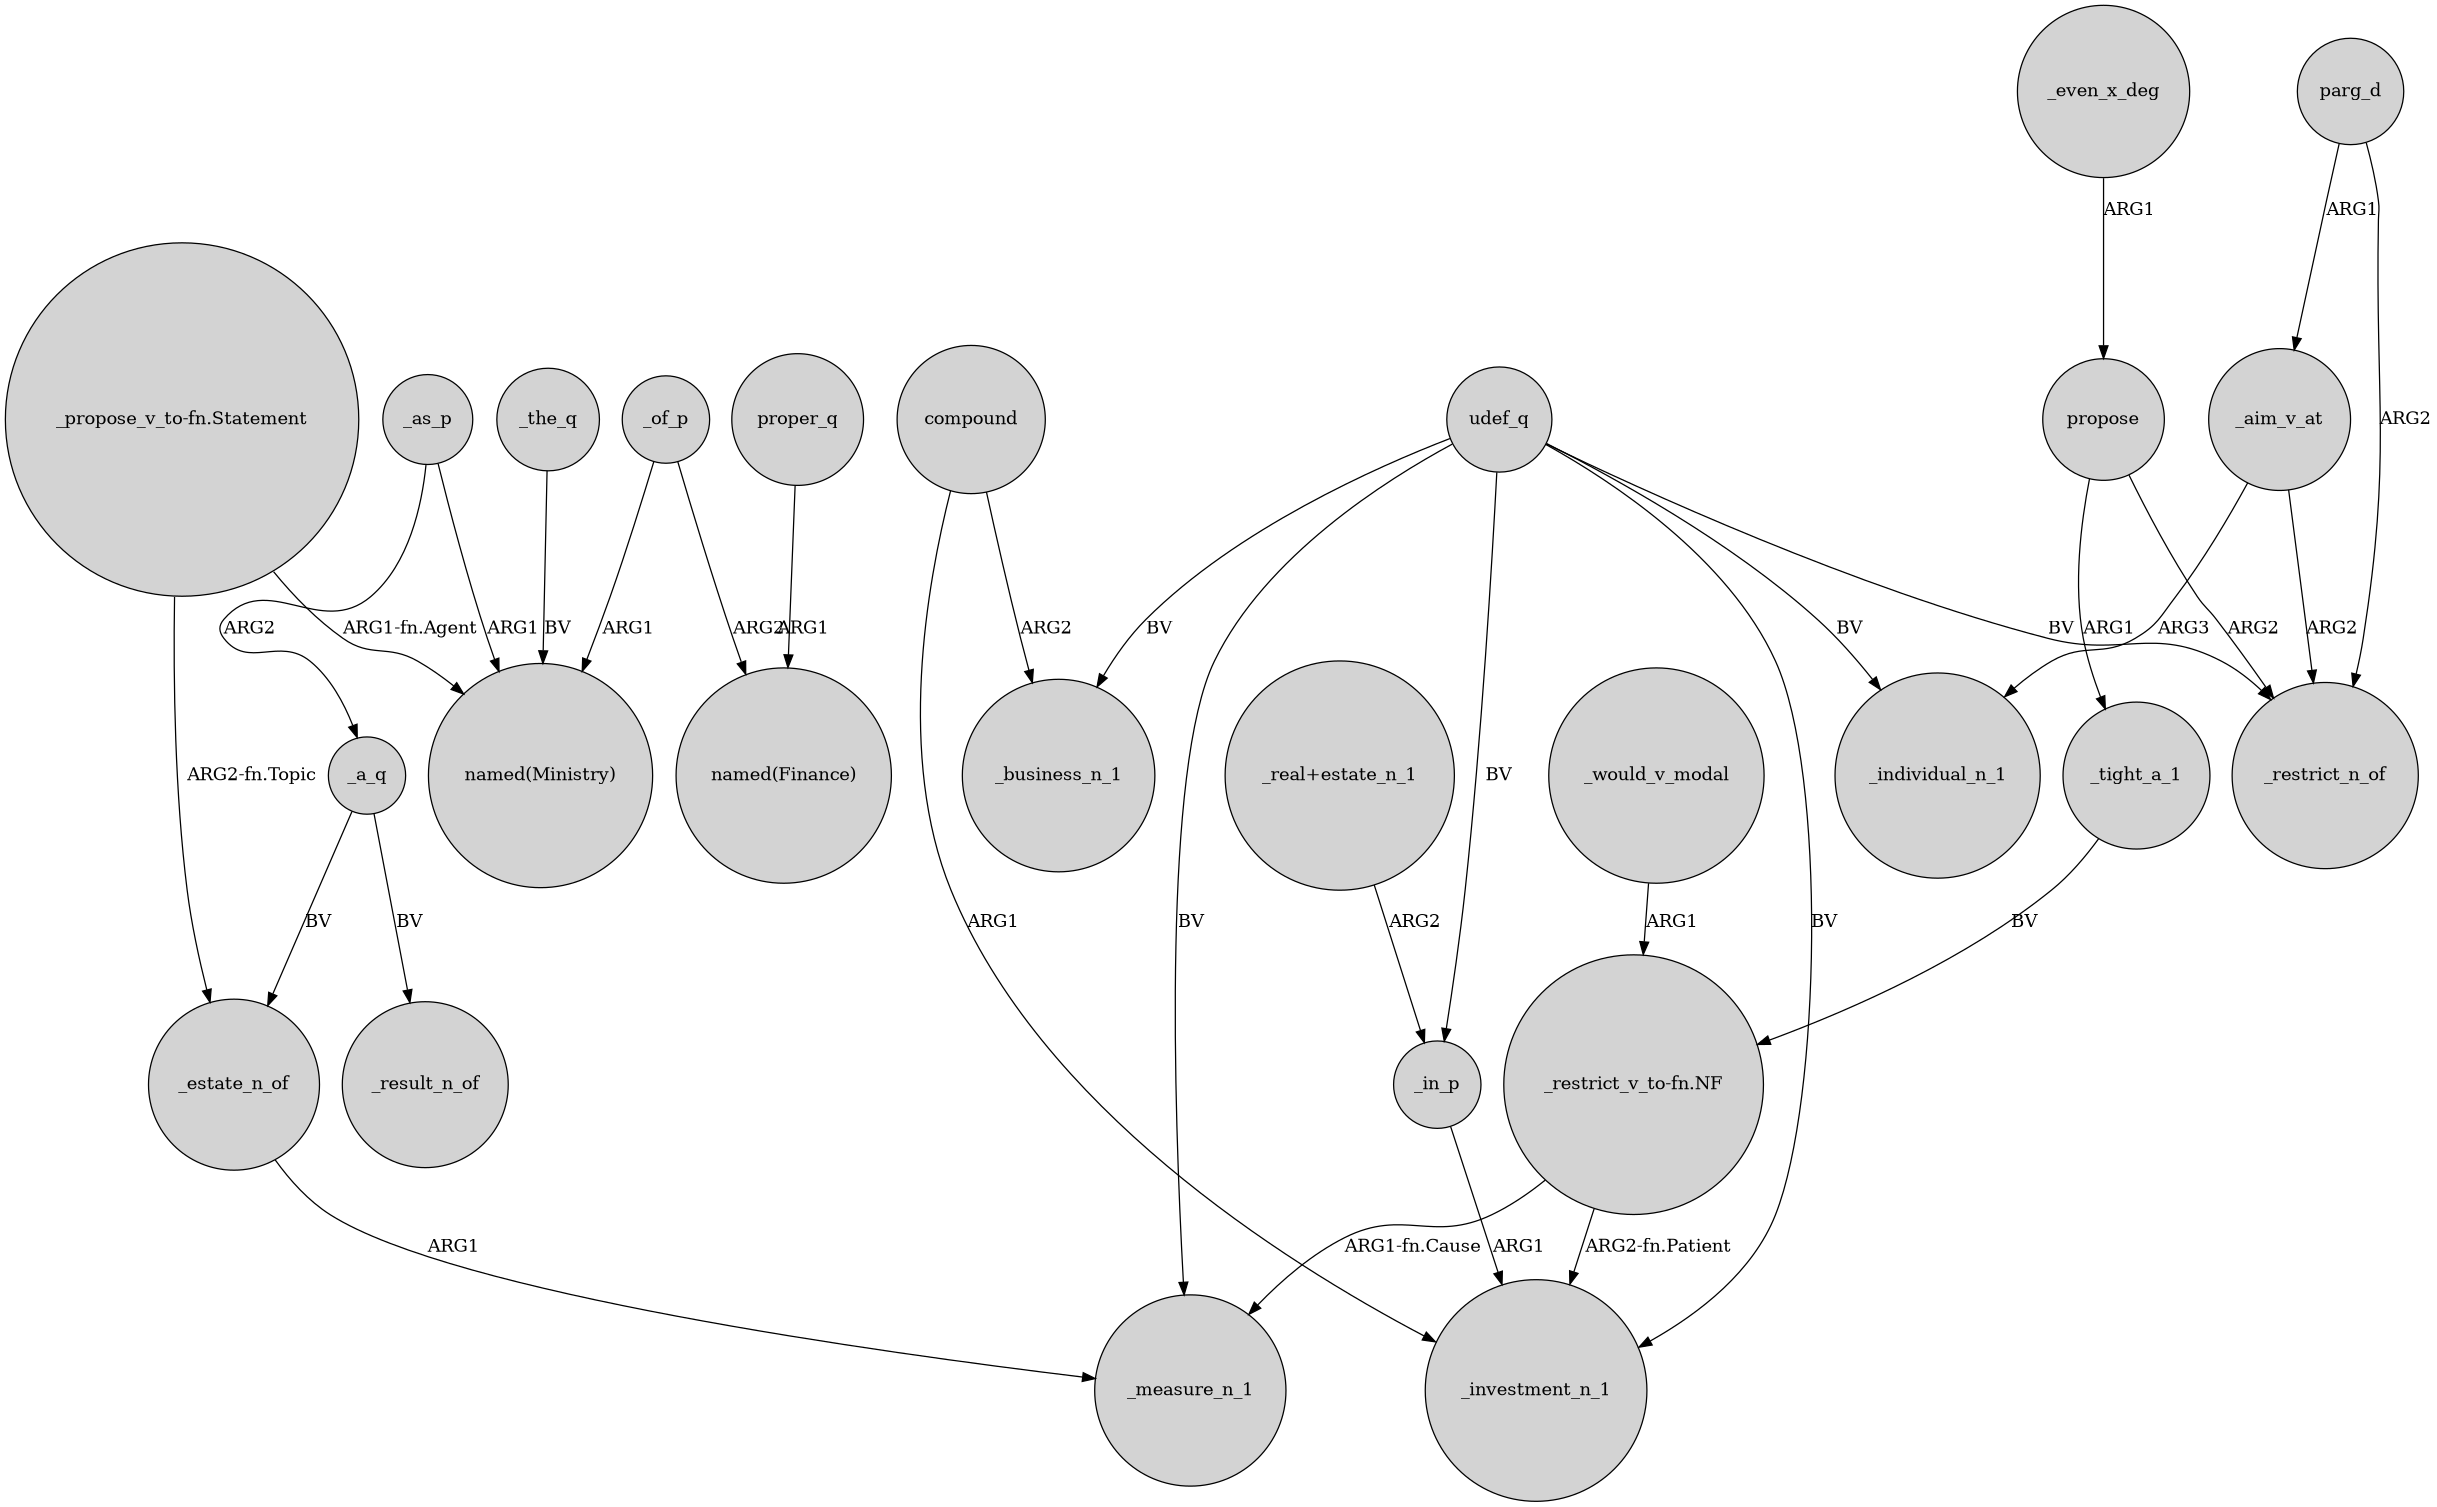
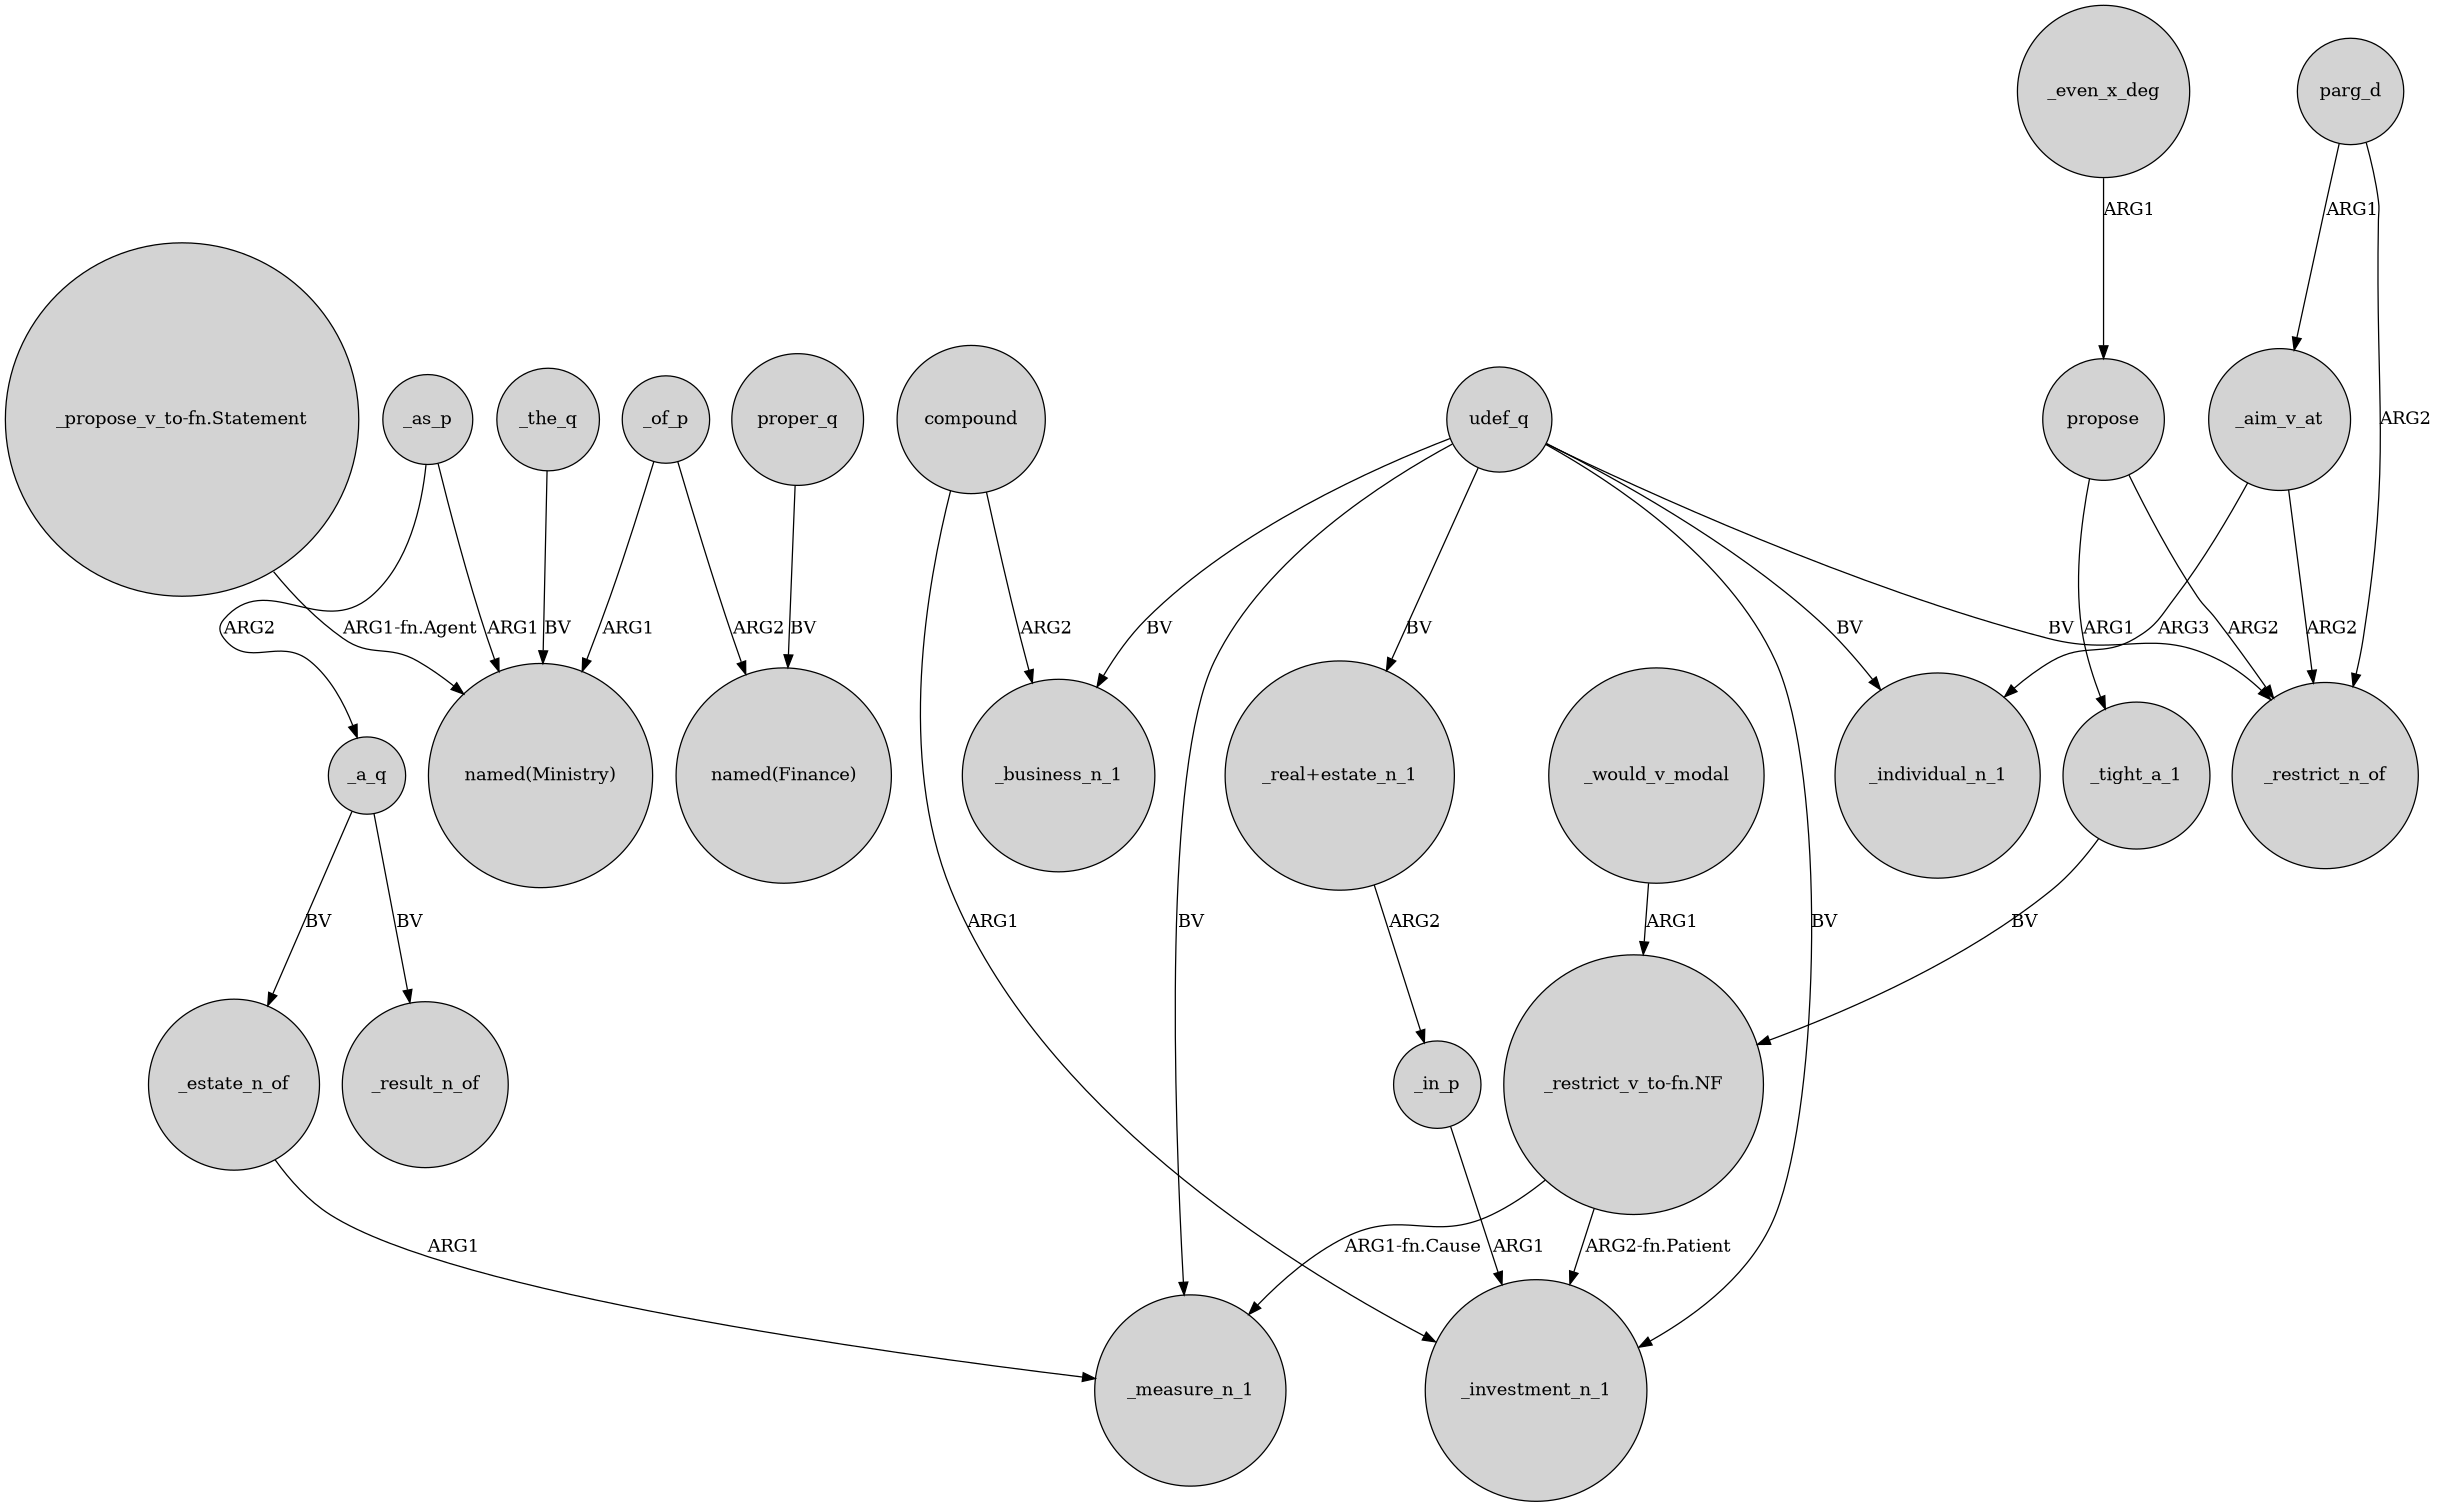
(803, 629) -> (803, 629)
(1478, 751) -> (1435, 563)
(179, 795) -> none
